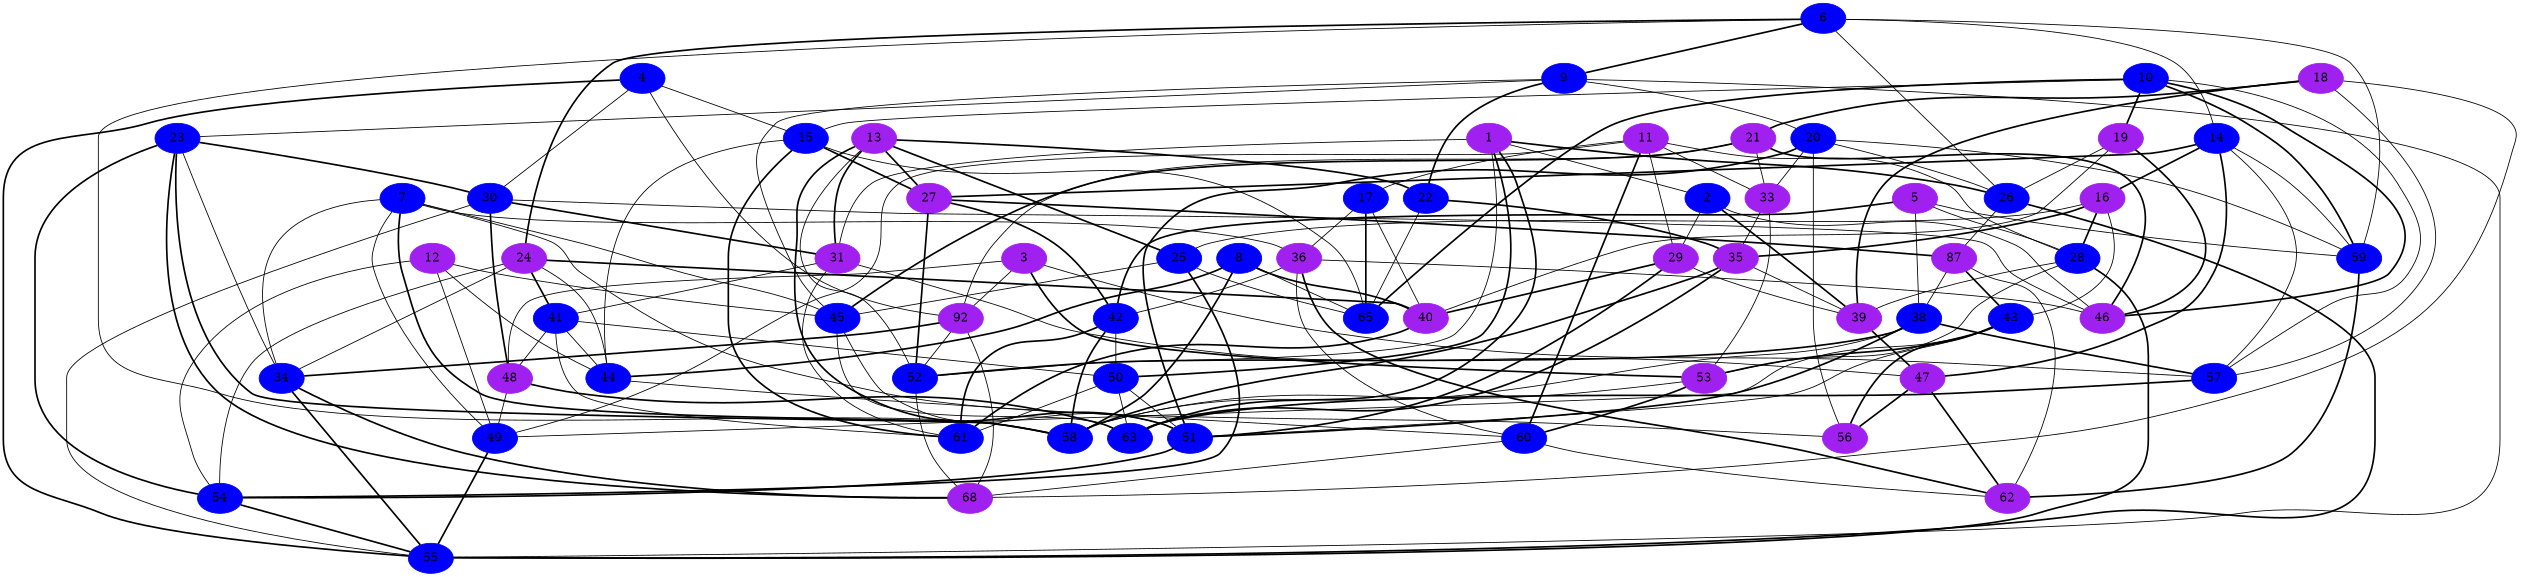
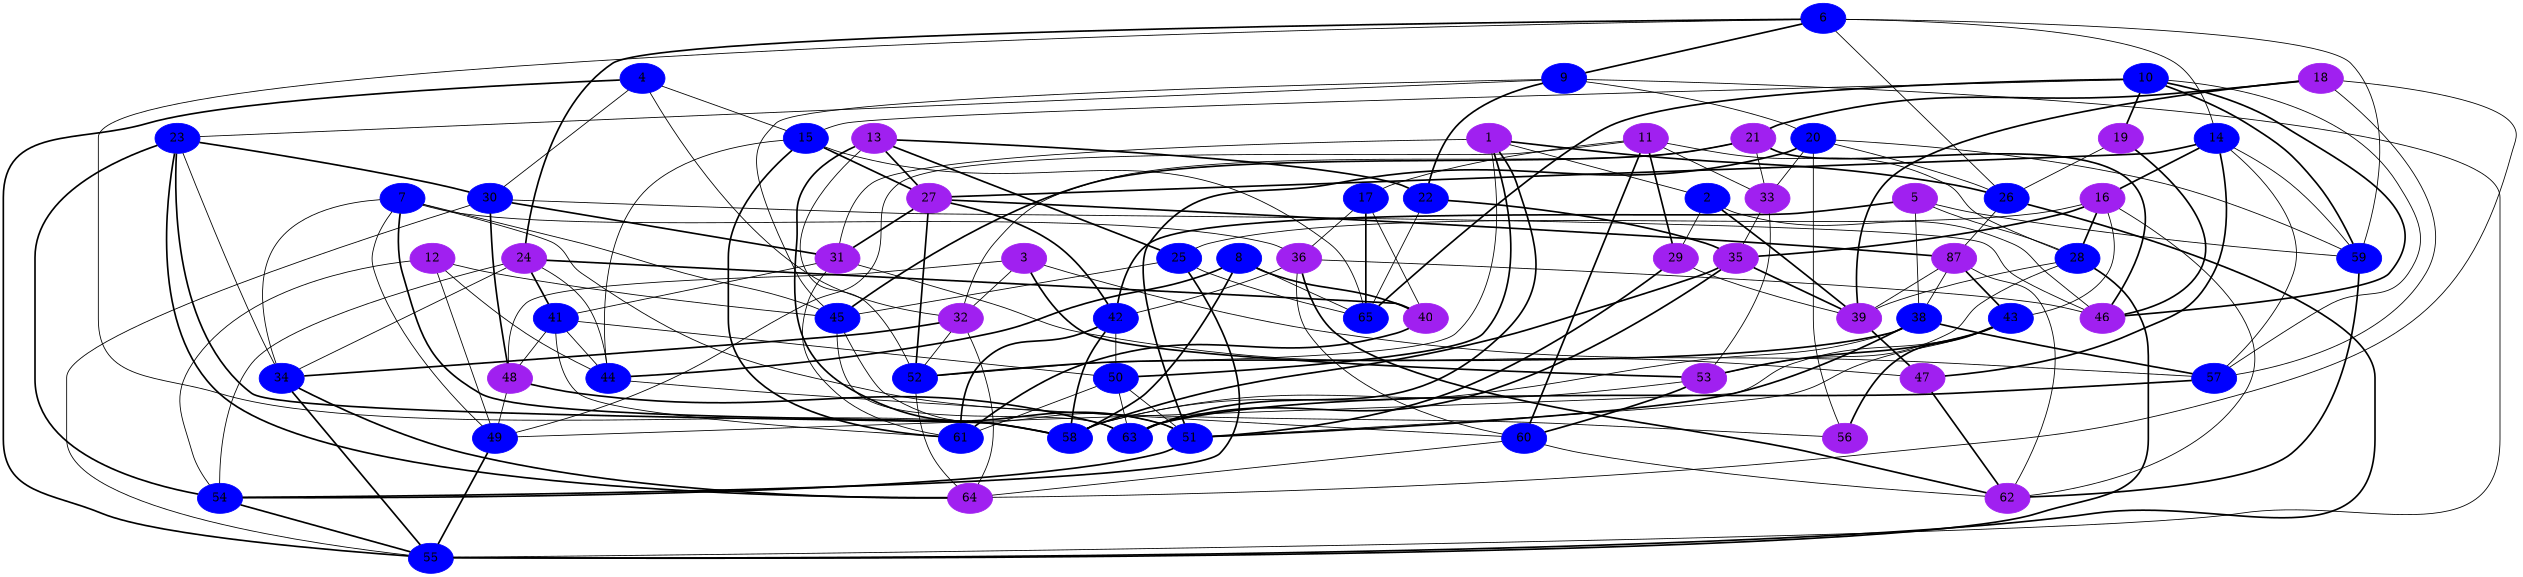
(837, 194) -> (876, 233)
(1661, 198) -> (1661, 198)
(1784, 235) -> none
none -> (1911, 285)
(1551, 288) -> none
(1798, 288) -> (1798, 288)
(961, 318) -> (961, 318)
none -> (2249, 381)
(1884, 408) -> none
(970, 498) -> (970, 498)
